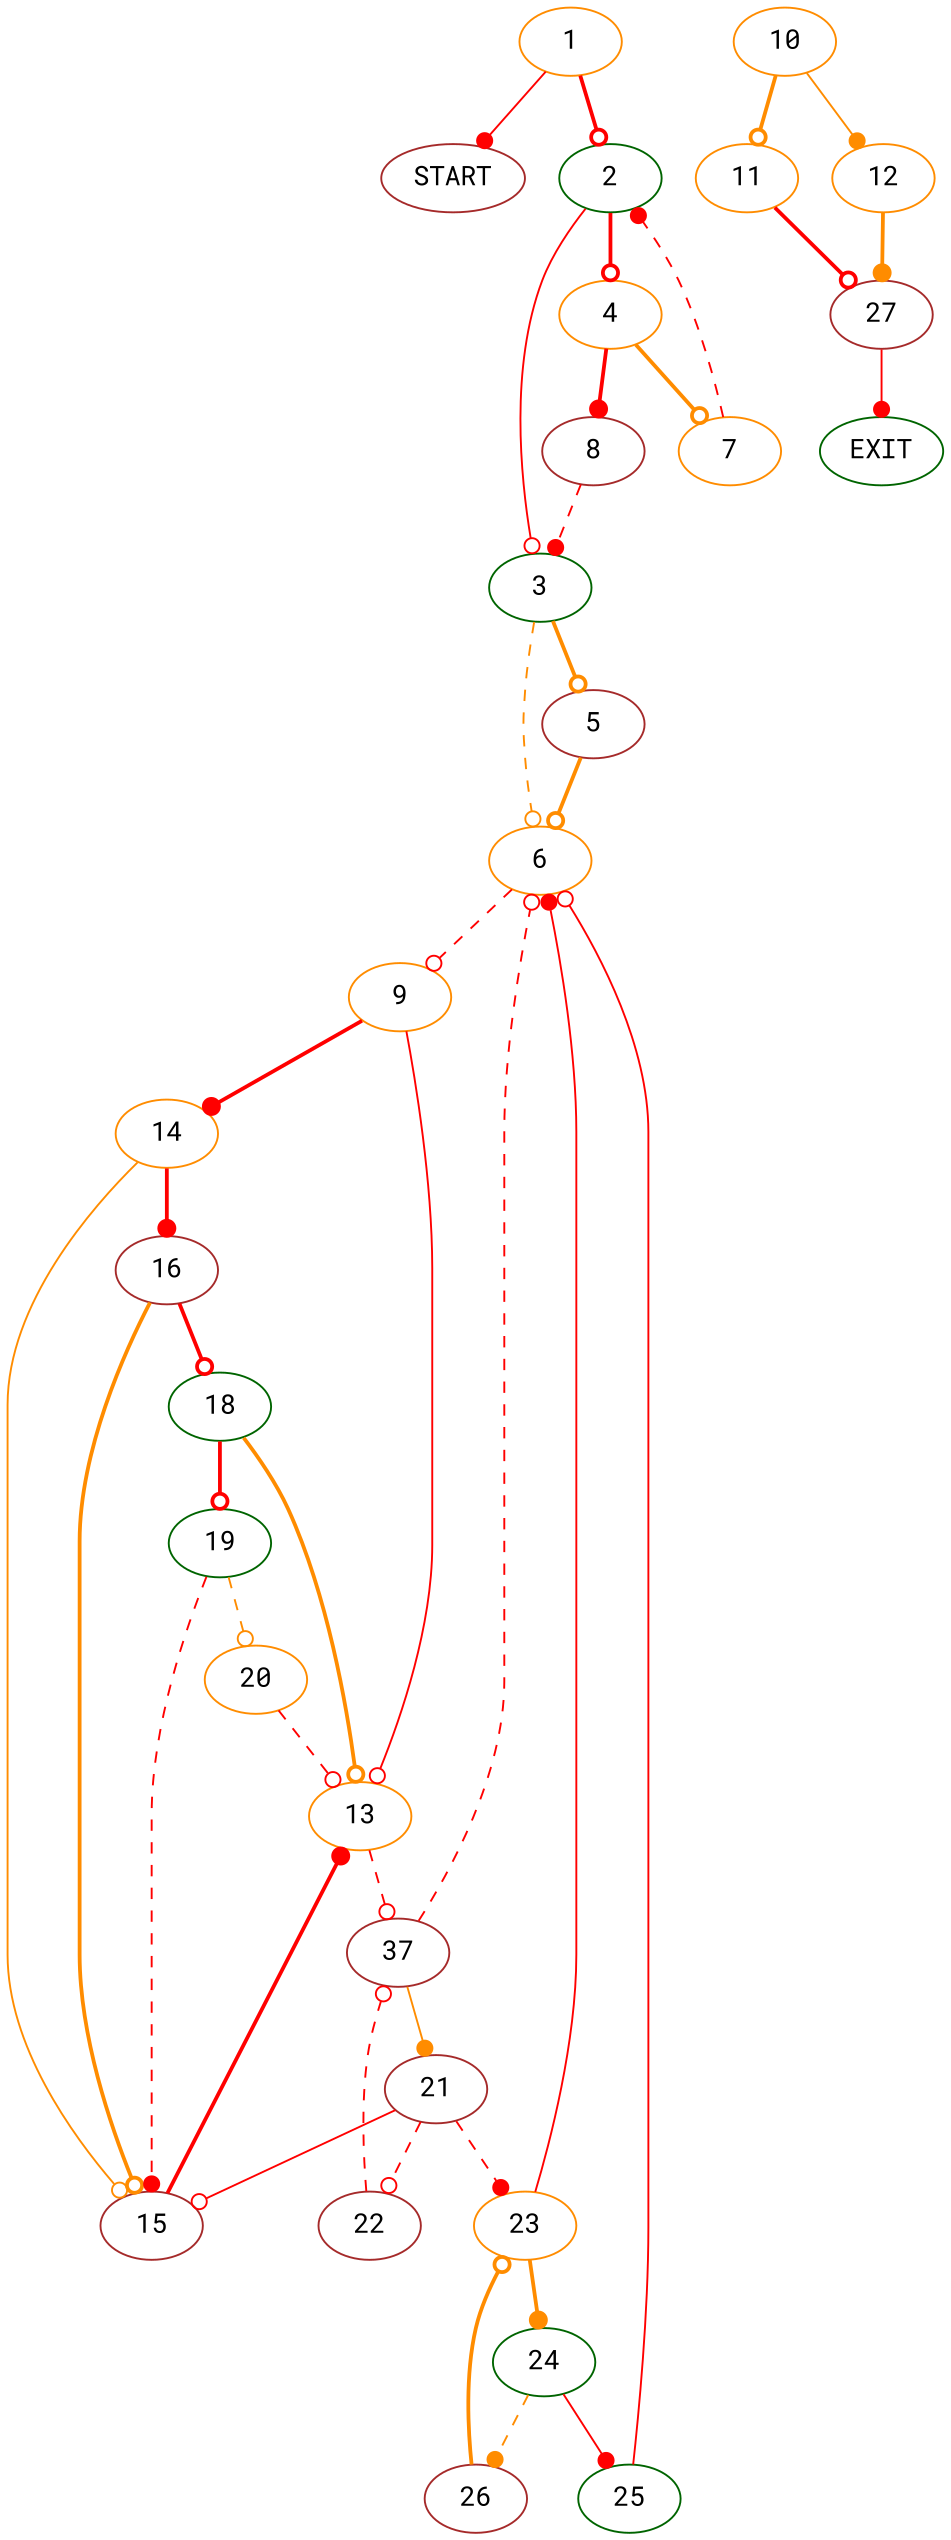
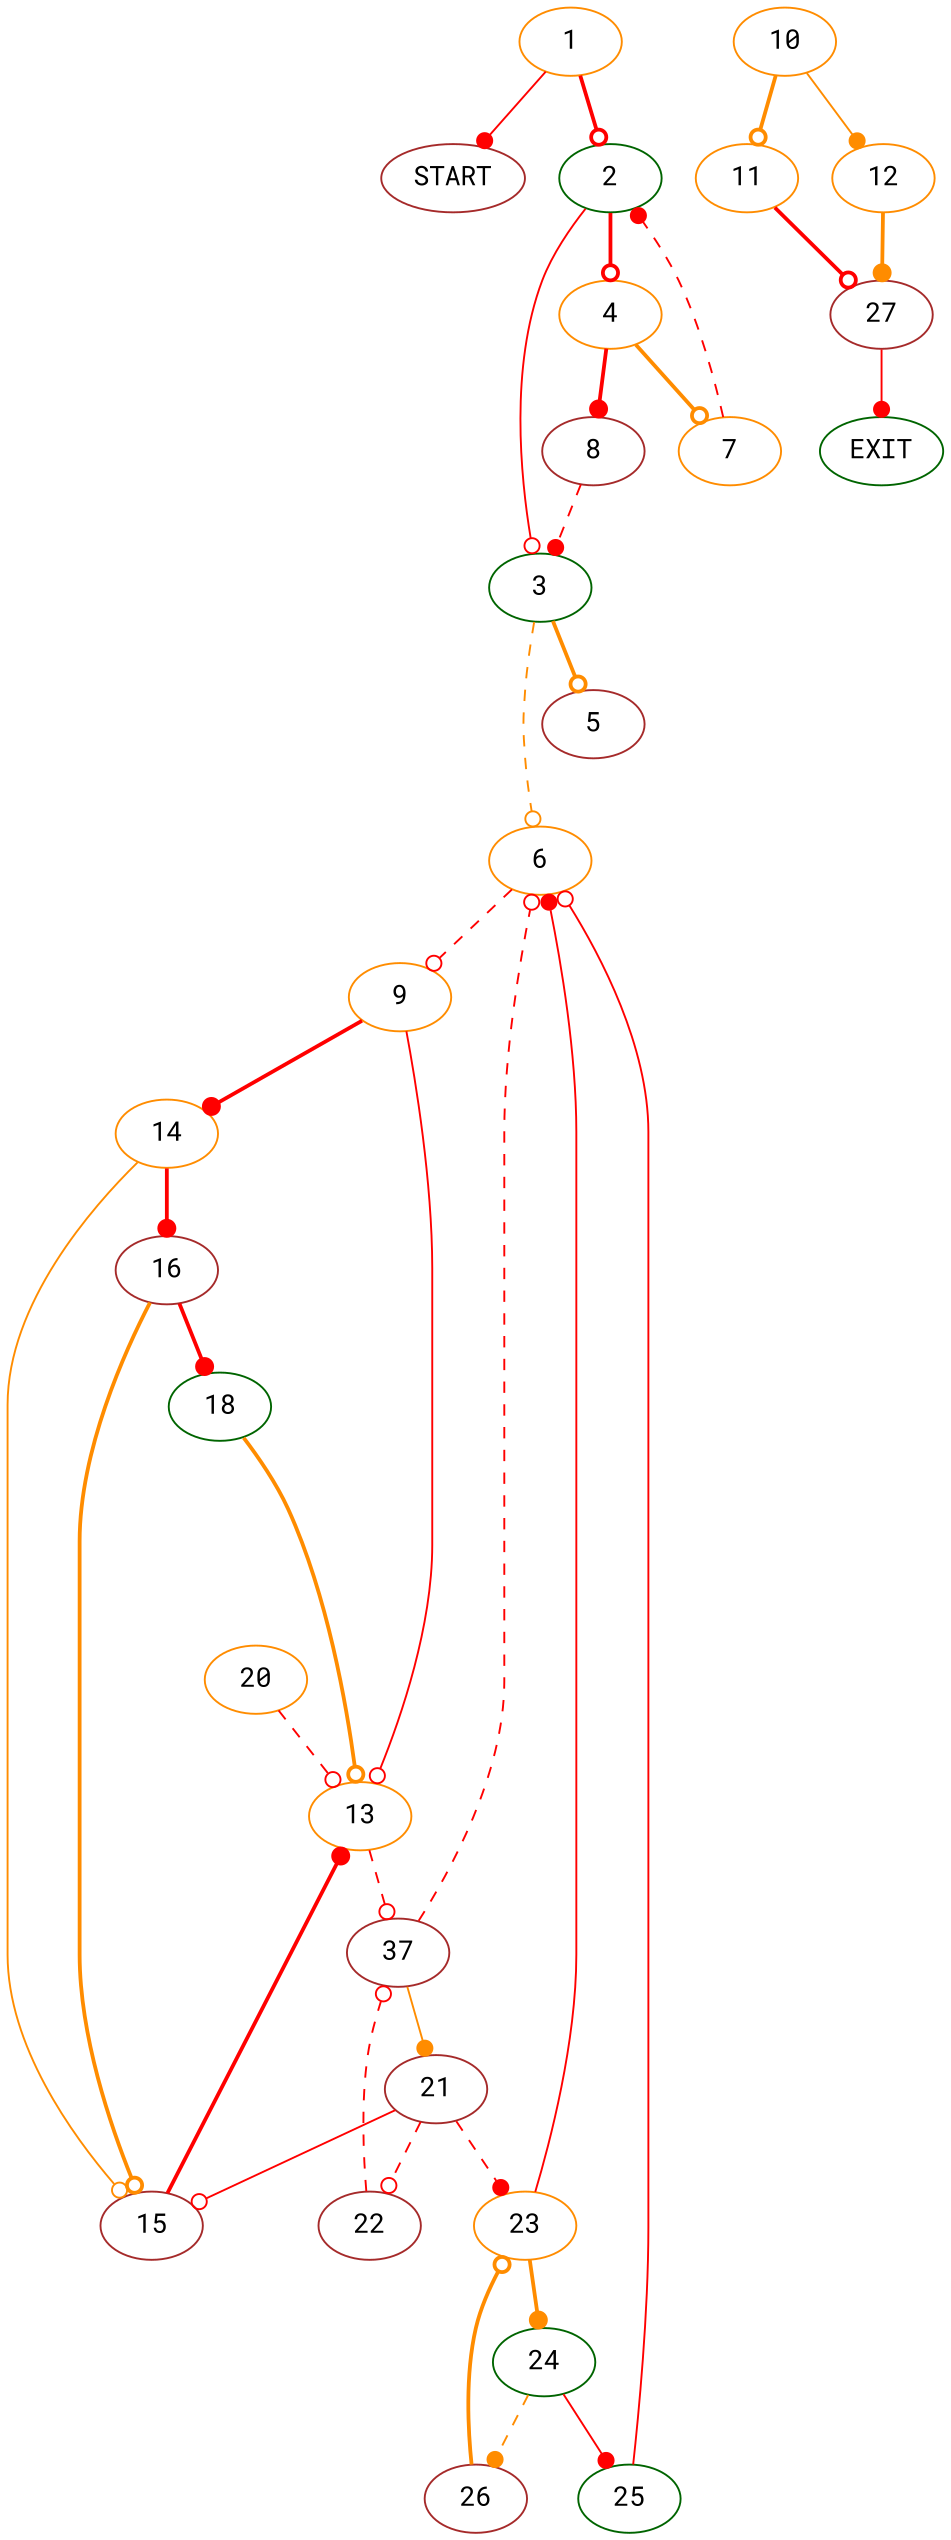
(570, 786) -> none
(191, 1332) -> (191, 1332)
(220, 1543) -> none
